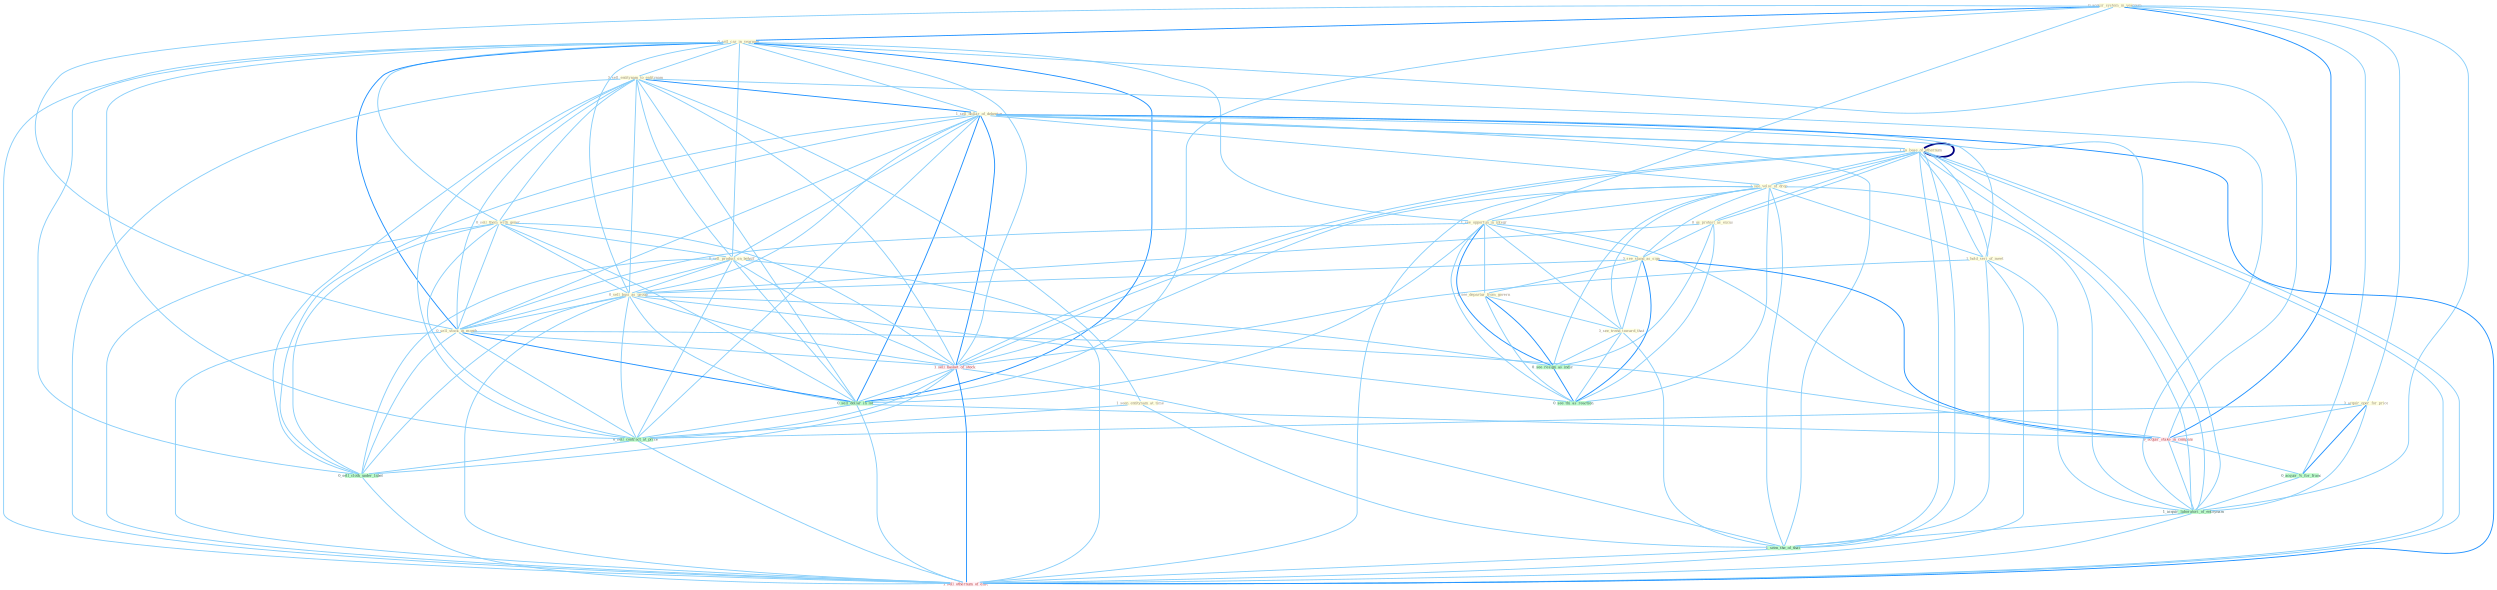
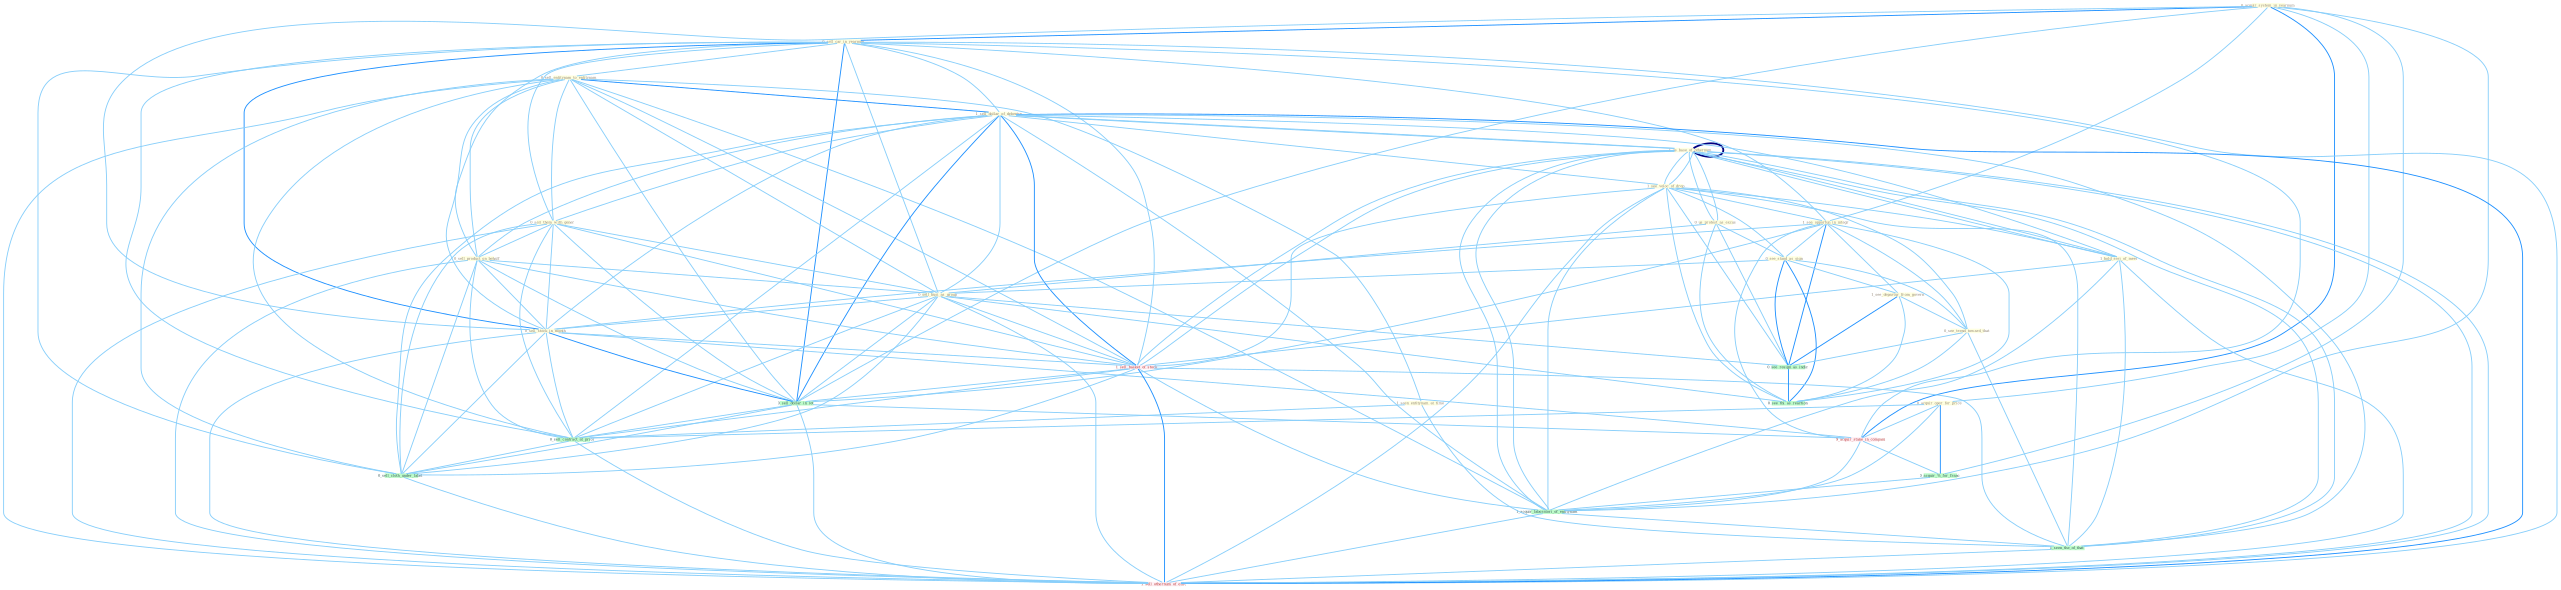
(1904, 350) -> (1776, 313)
none -> (600, 441)
none -> (1330, 464)
